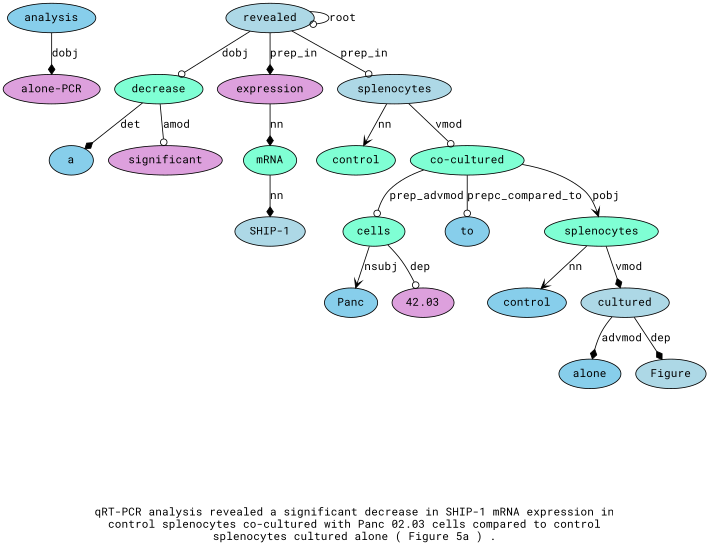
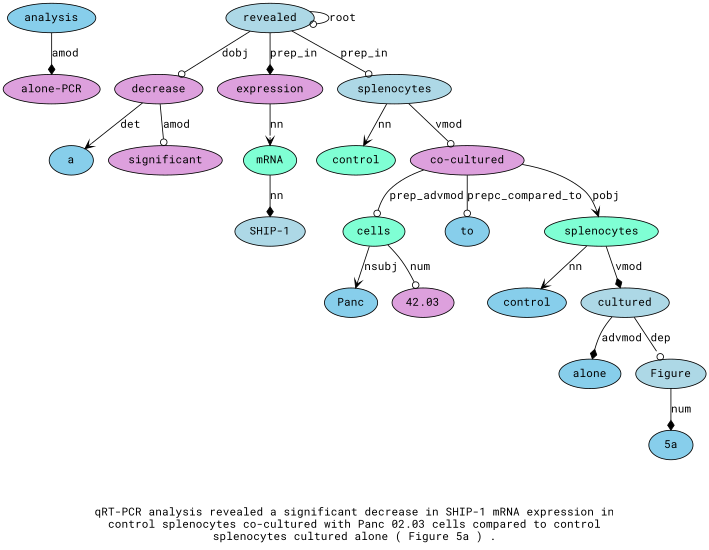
(66, 54) -> (66, 54)
(159, 89) -> (159, 89)
(270, 120) -> (270, 120)
(117, 123) -> (117, 123)
(467, 160) -> (467, 160)
(420, 267) -> (420, 267)
(645, 334) -> (645, 334)
none -> (671, 445)
